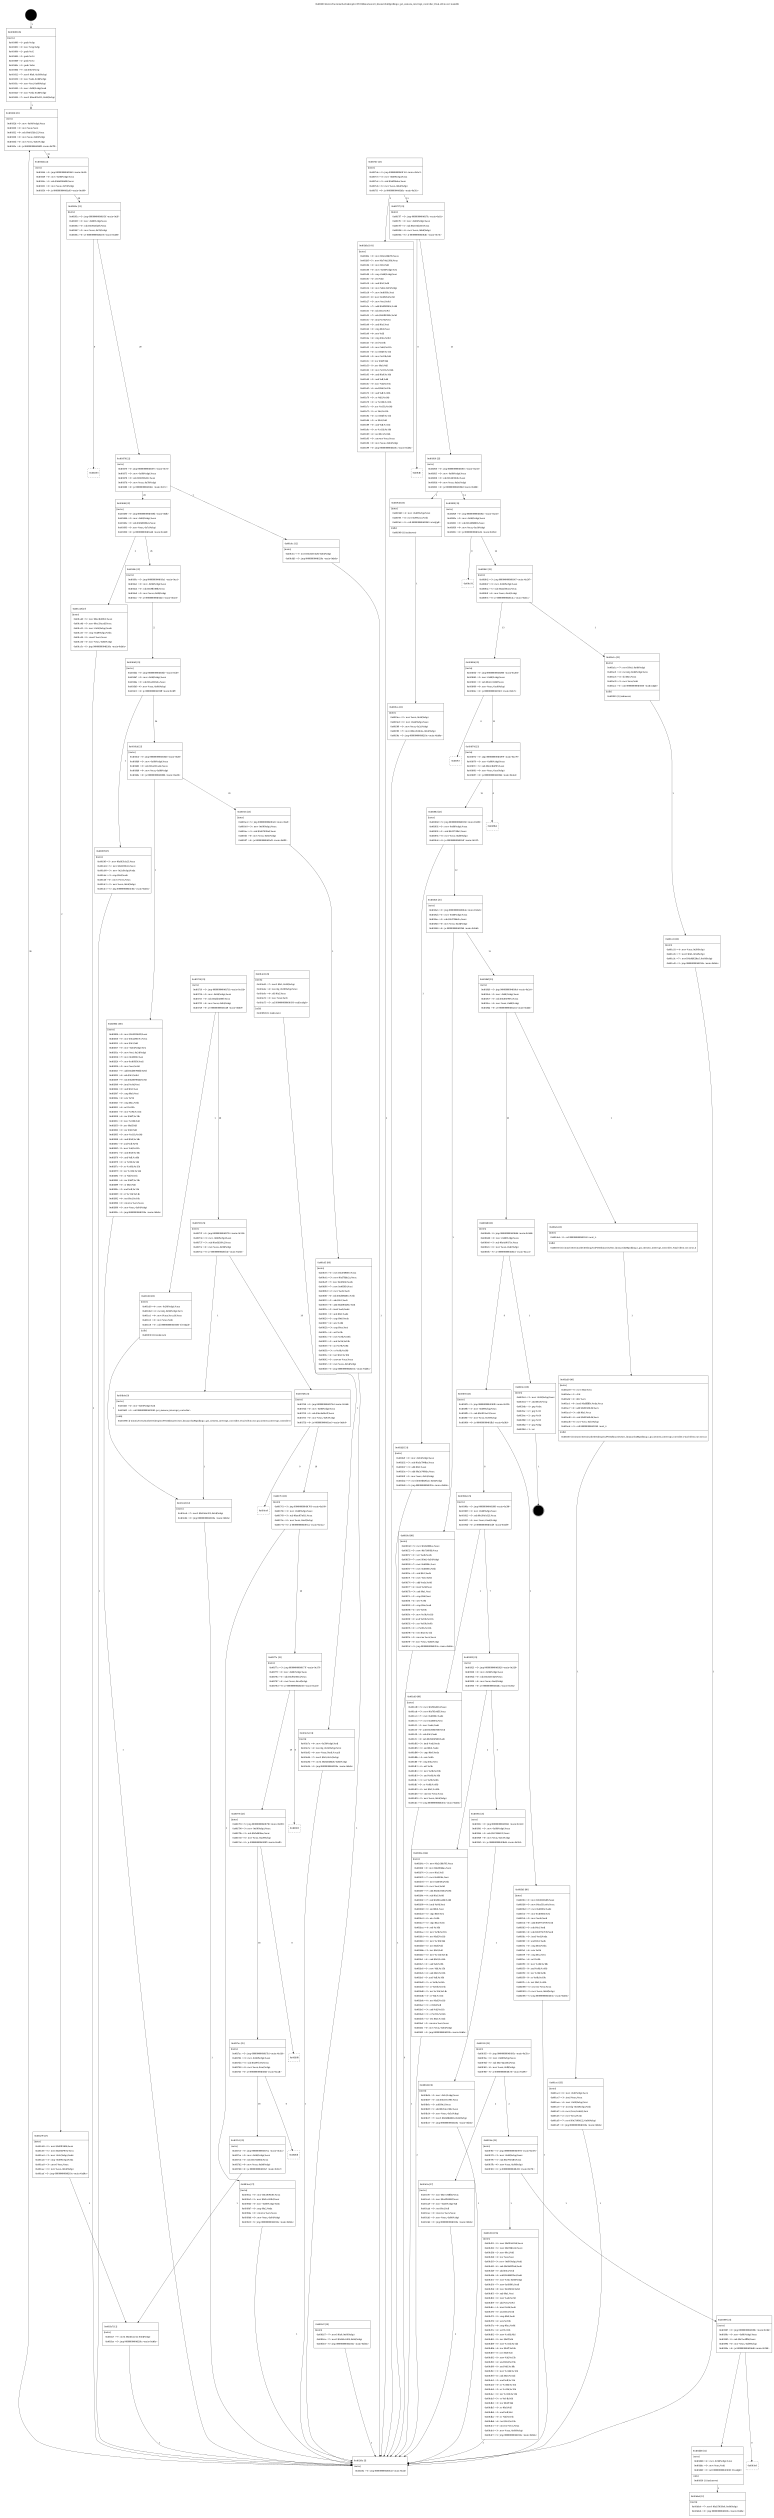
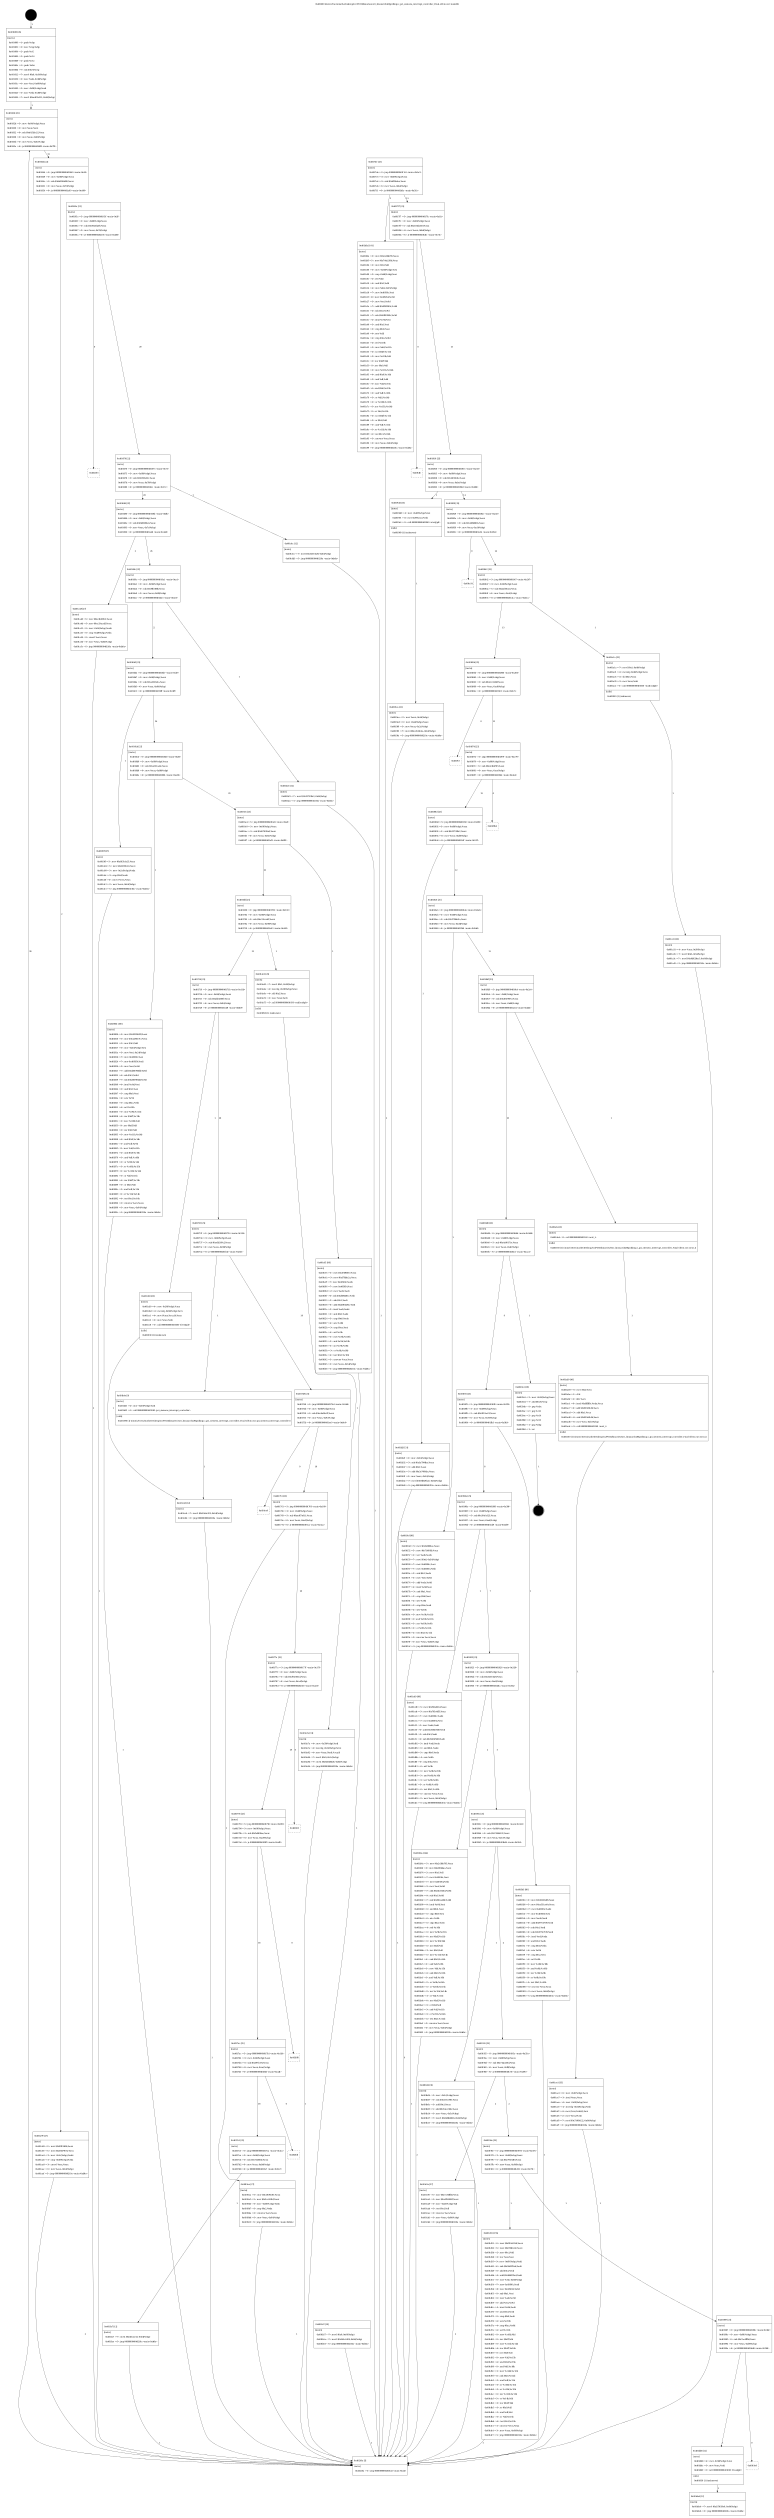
(77, 198) -> none
none -> (307, 794)
none -> (263, 914)
none -> (500, 1942)
(96, 2246) -> (83, 2436)
